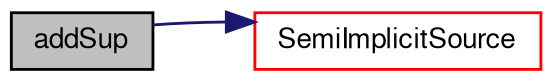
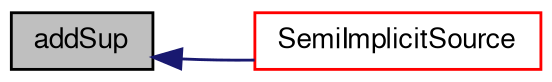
(189, 23) -> (218, 60)
